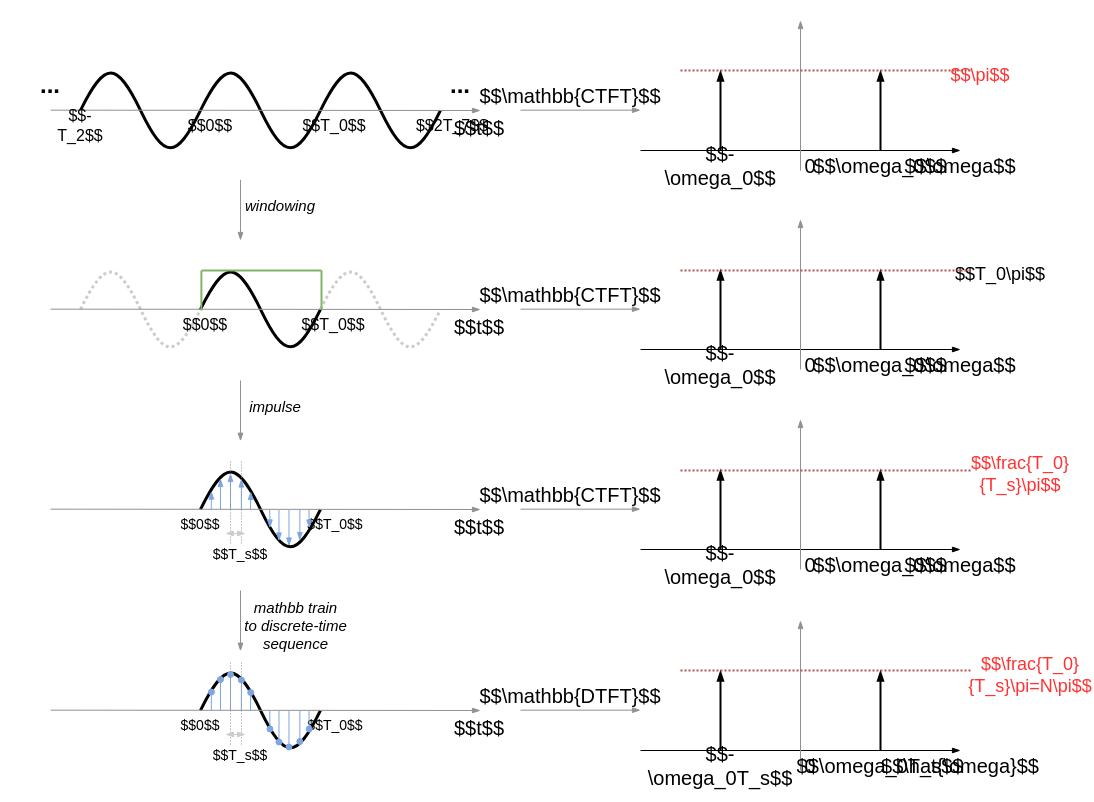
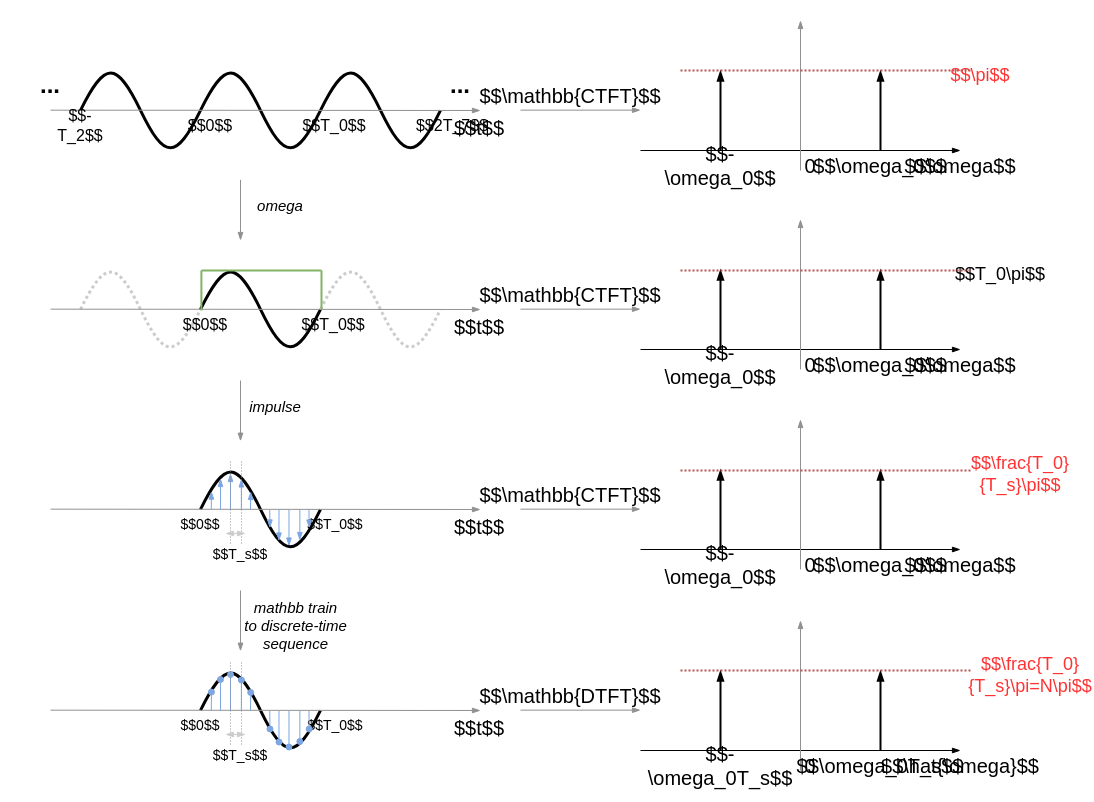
(281, 206) -> (281, 206)
